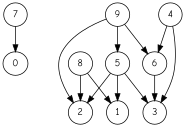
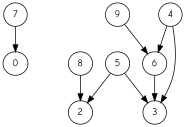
(118, 36) -> none
(64, 48) -> none
(118, 112) -> none
